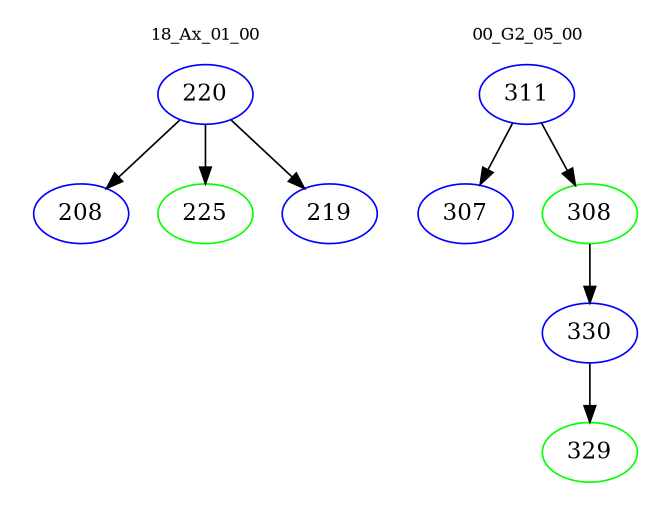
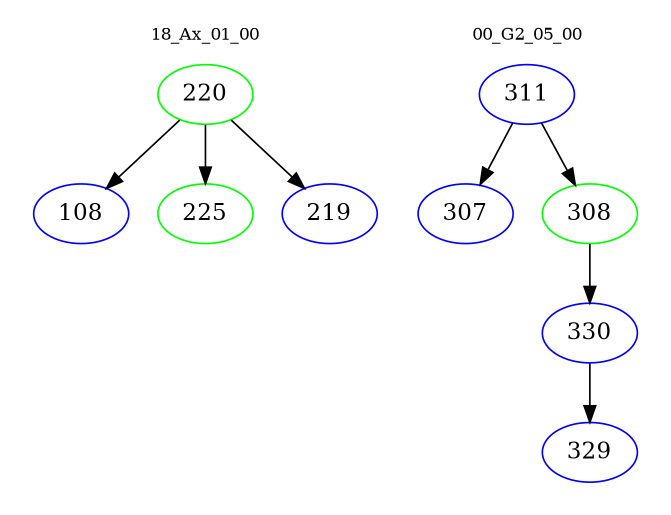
(205, 94) -> (205, 94)
(81, 214) -> (81, 214)
(590, 452) -> (590, 452)
